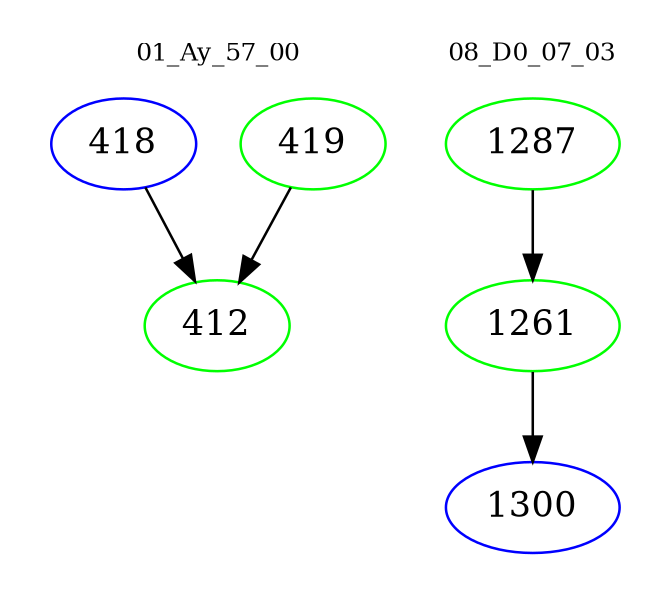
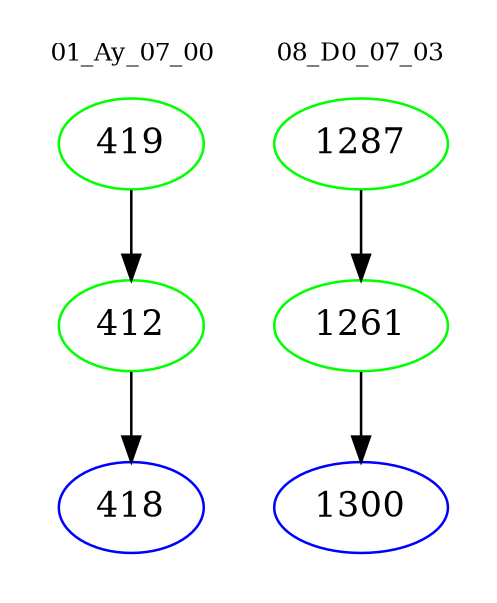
(218, 54) -> (133, 54)
(164, 223) -> (131, 404)
